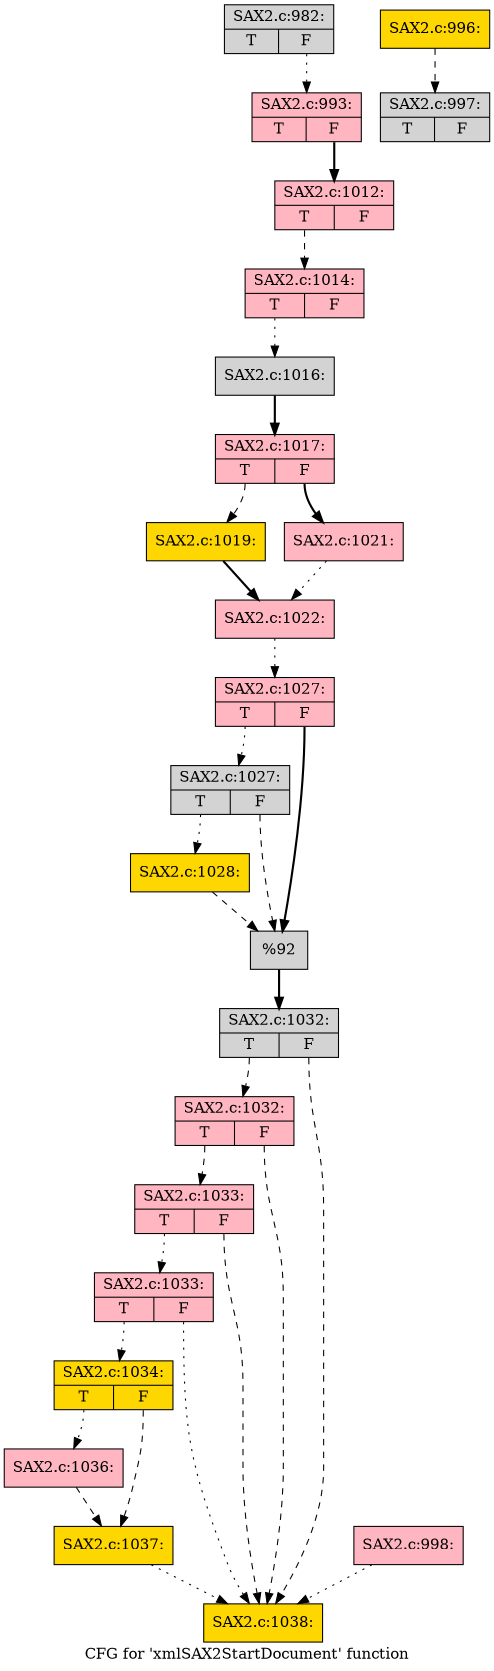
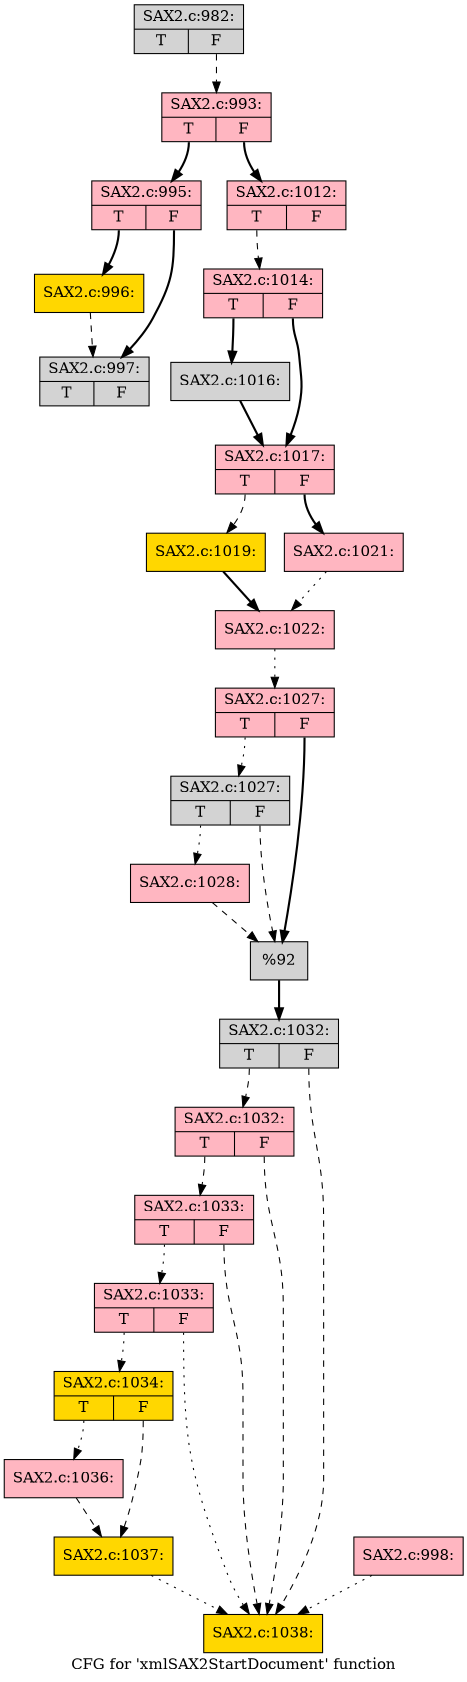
(307, 68) -> (216, 68)
none -> (146, 205)
(275, 332) -> (233, 335)
none -> (301, 377)
(190, 873) -> (190, 883)
